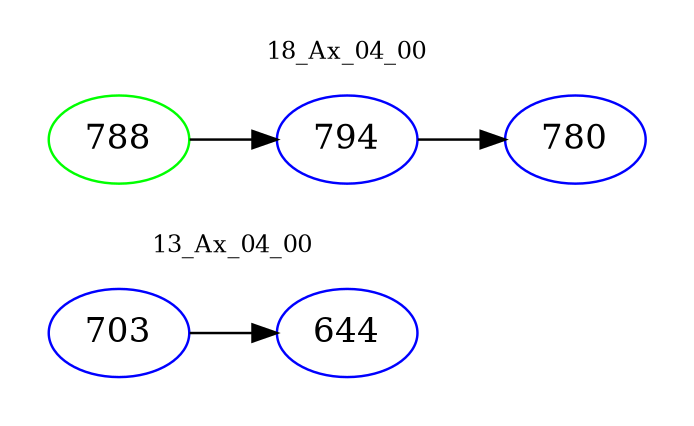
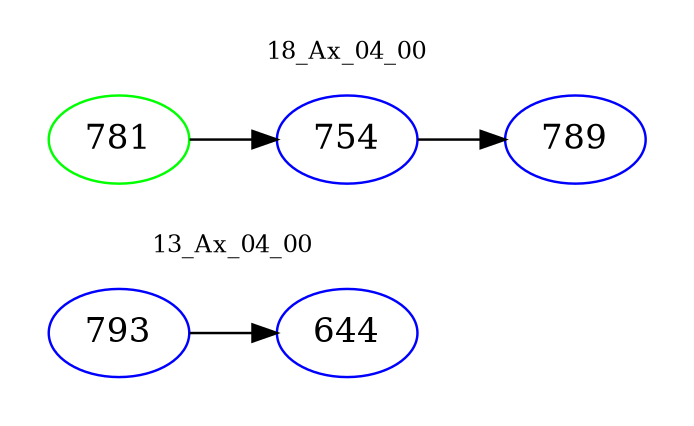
(119, 140) -> (119, 140)
(347, 140) -> (347, 140)
(575, 140) -> (575, 140)
(119, 333) -> (119, 333)
